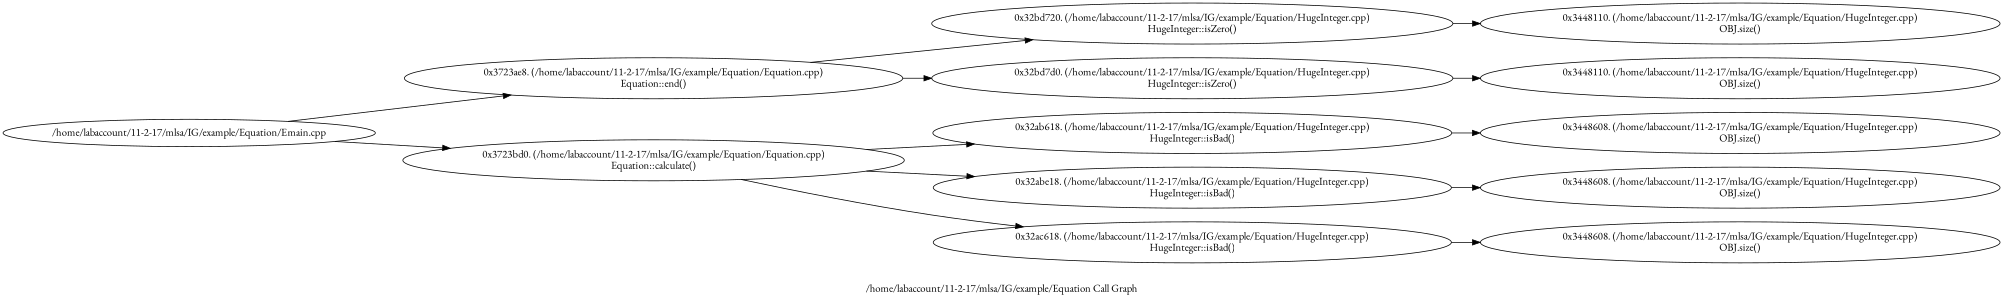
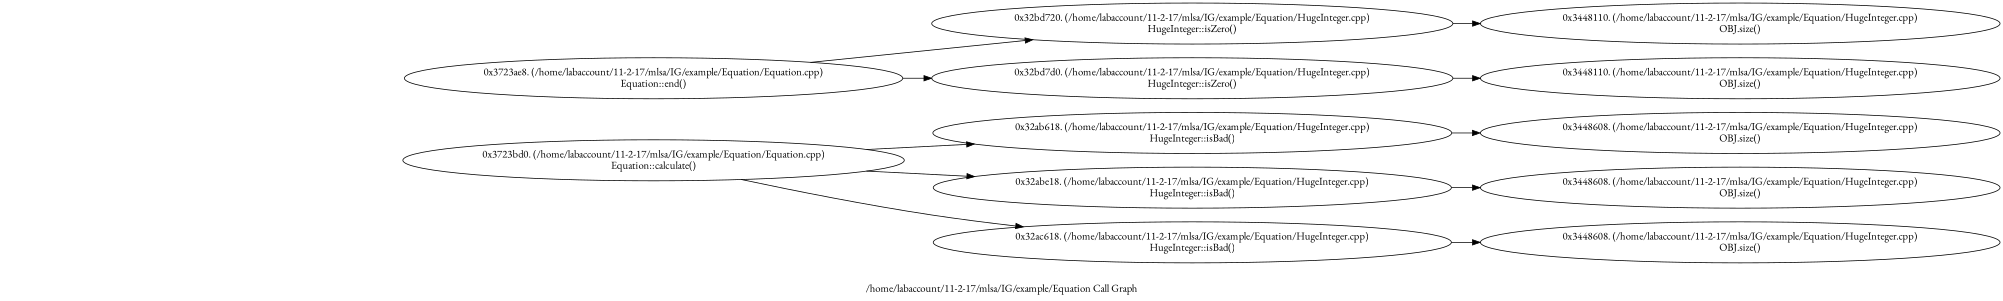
(189, 133) -> none
